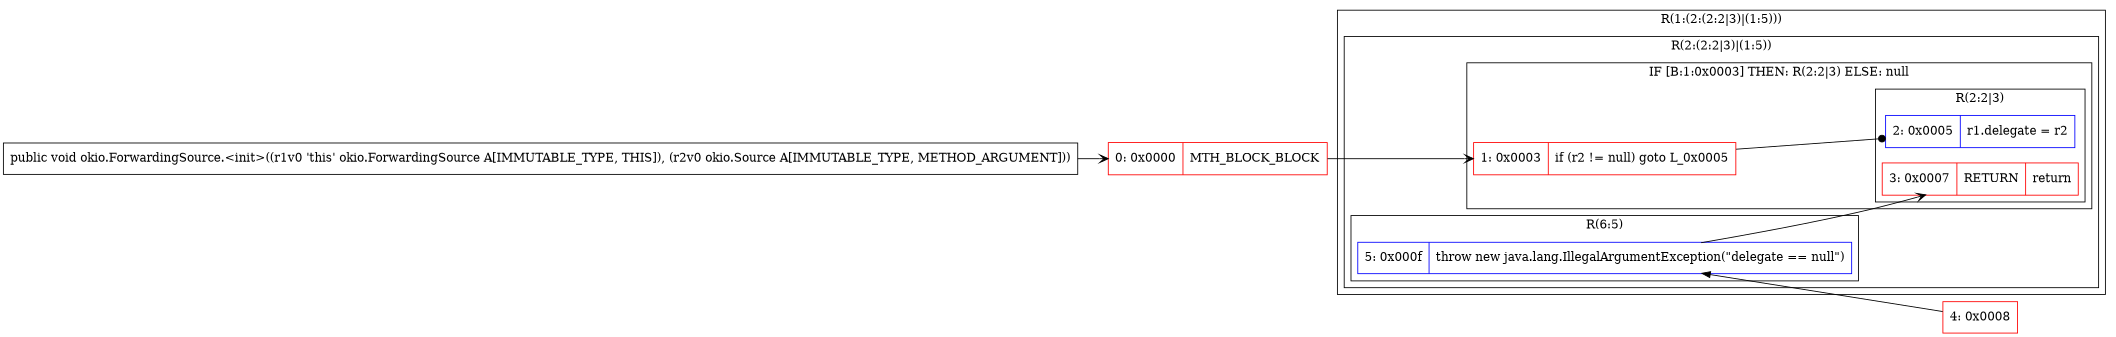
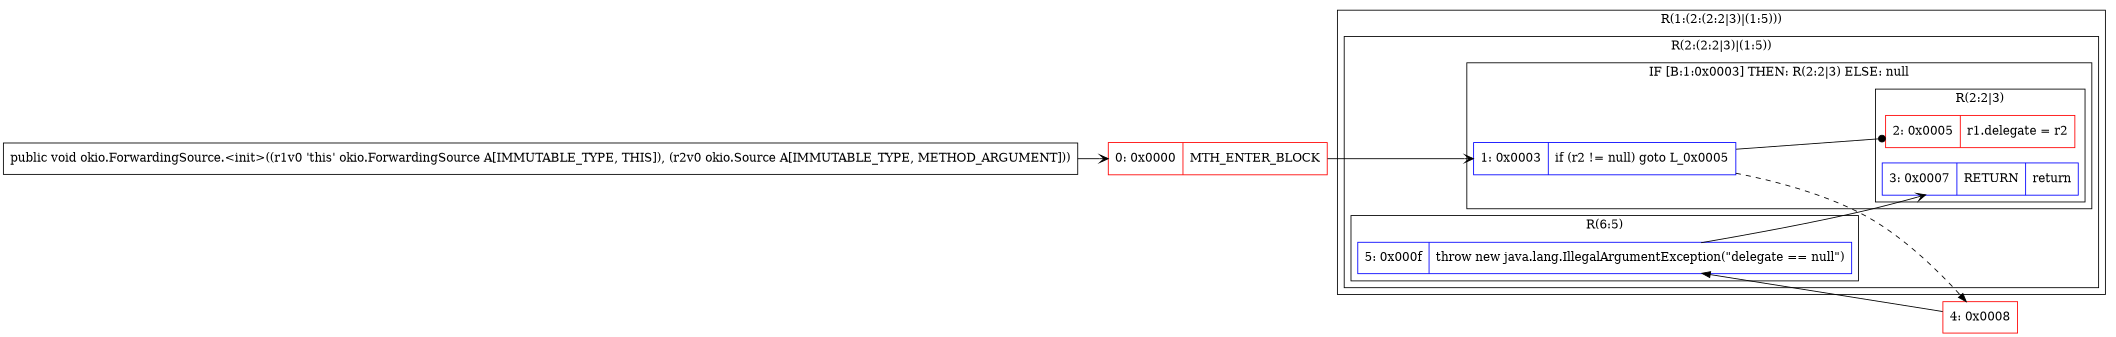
(1980, 132) -> (1980, 132)
(1255, 158) -> (1255, 158)
(1605, 159) -> (1605, 159)
(1980, 179) -> (1980, 179)
none -> (1866, 216)
